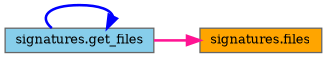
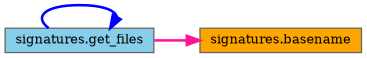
(261, 40) -> (281, 40)
